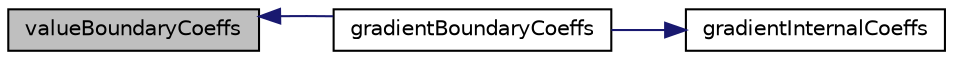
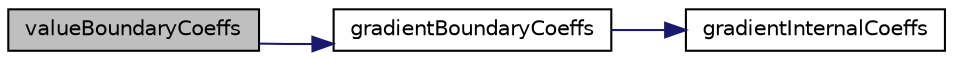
(307, 16) -> (286, 44)
